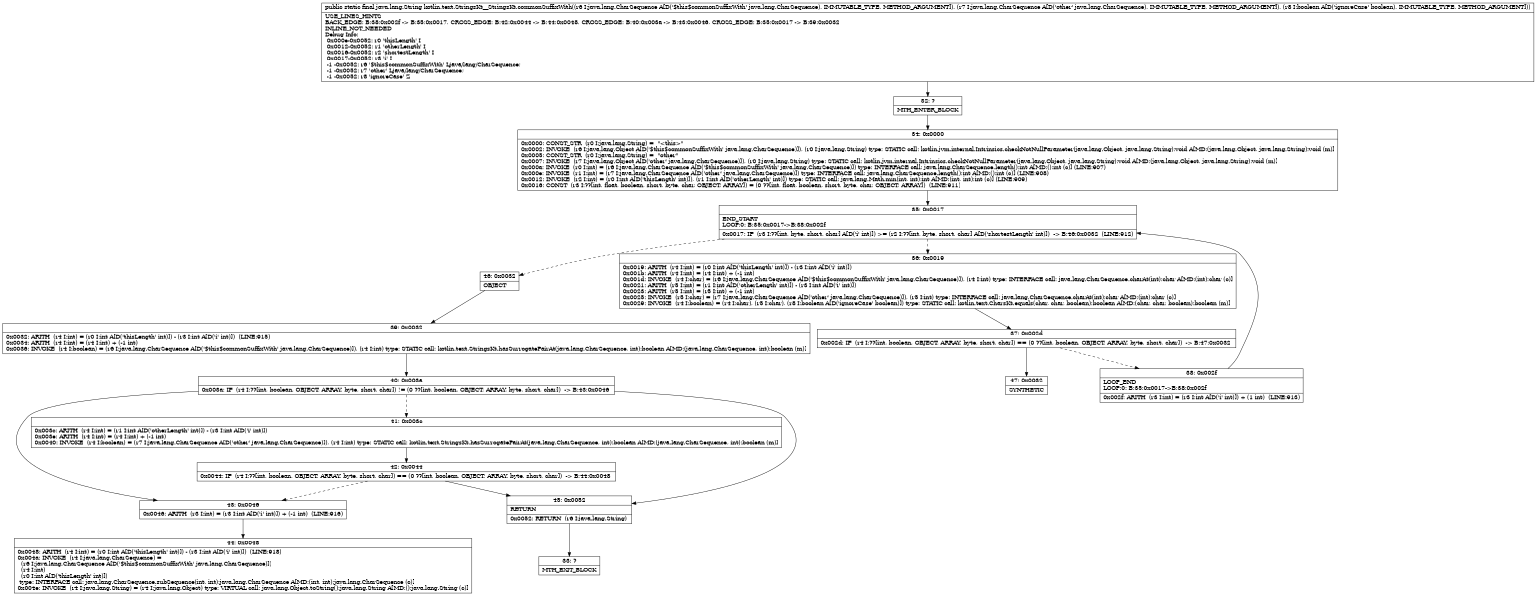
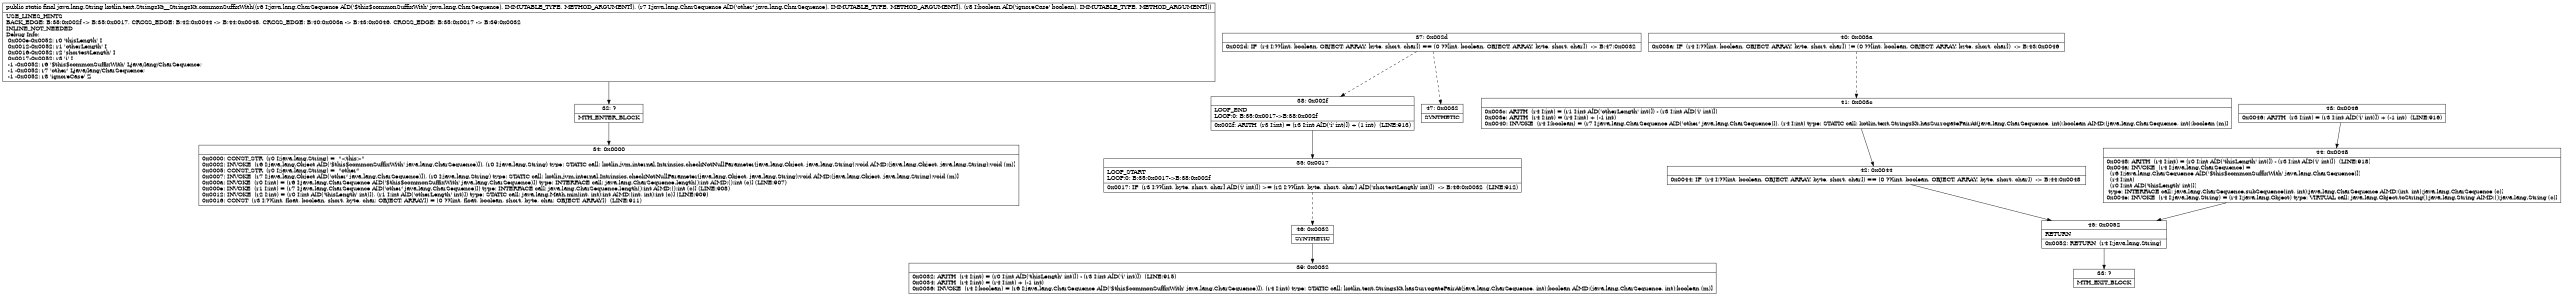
(928, 196) -> none
(740, 219) -> (1126, 172)
(928, 281) -> none
(495, 286) -> (1313, 239)
(1027, 360) -> (1437, 76)
(406, 363) -> none
(25, 421) -> none
(793, 431) -> (2194, 211)
(327, 490) -> none
(569, 519) -> (2104, 243)
